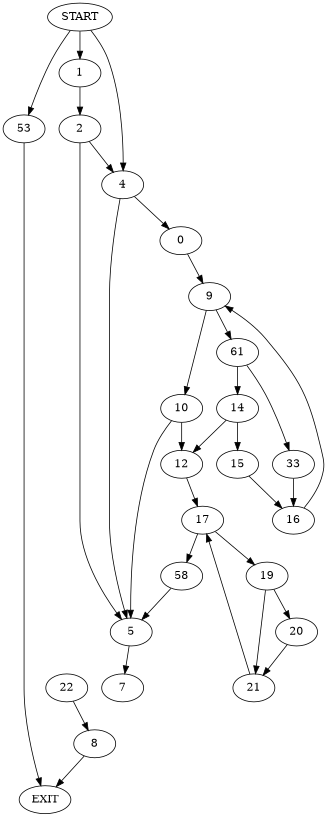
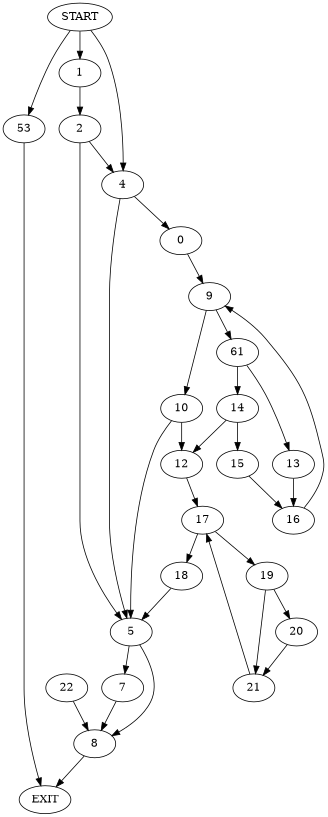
(293, 464) -> (293, 464)
(182, 576) -> (182, 576)
none -> (153, 694)
none -> (110, 712)
